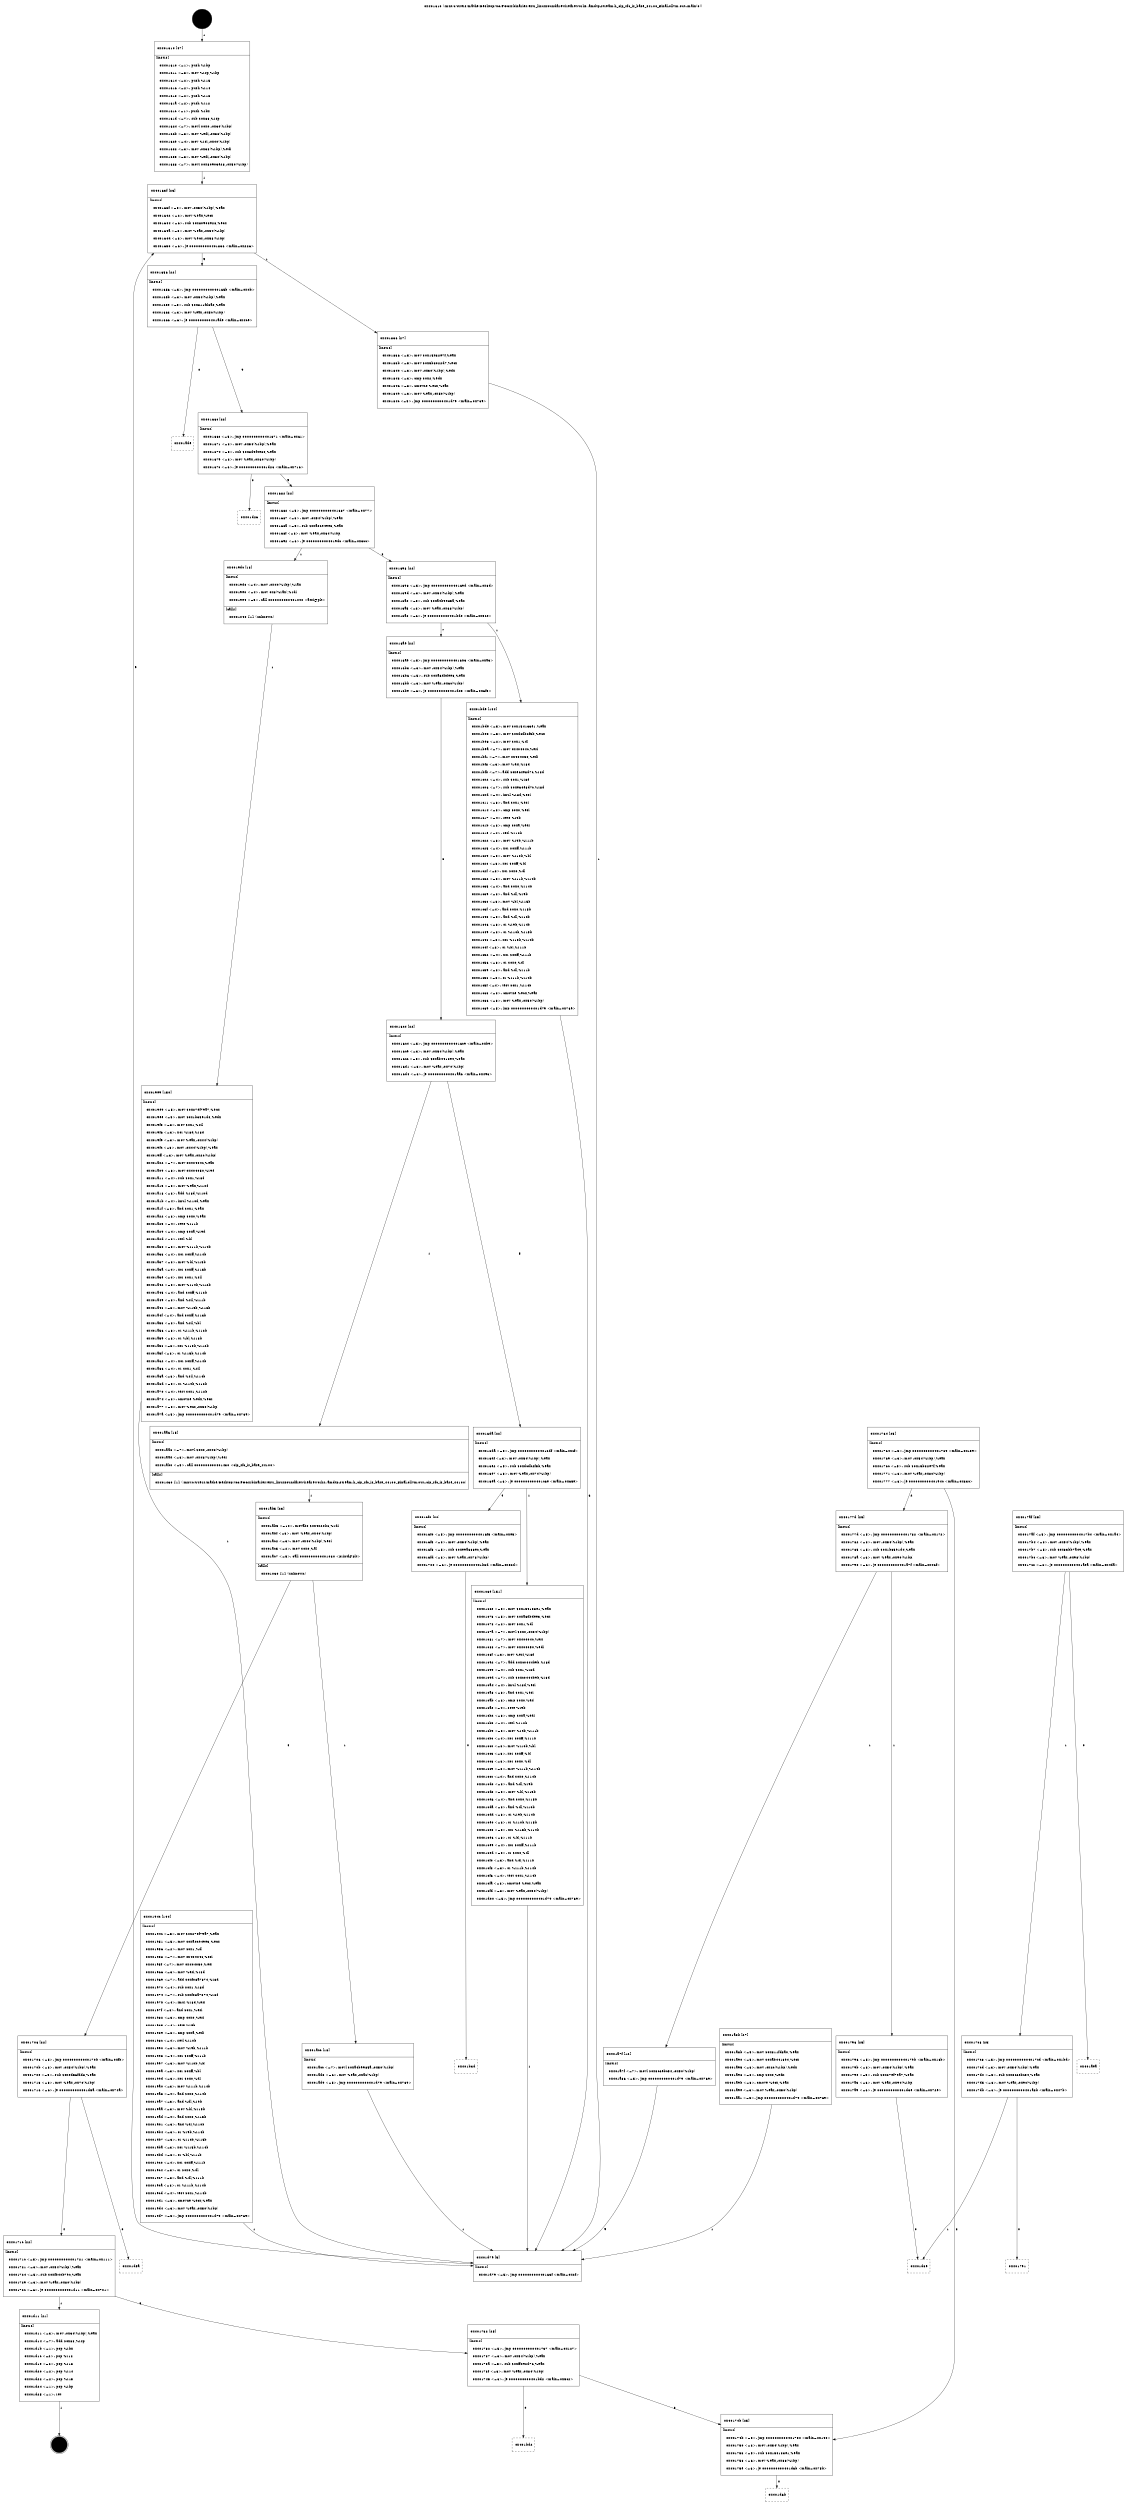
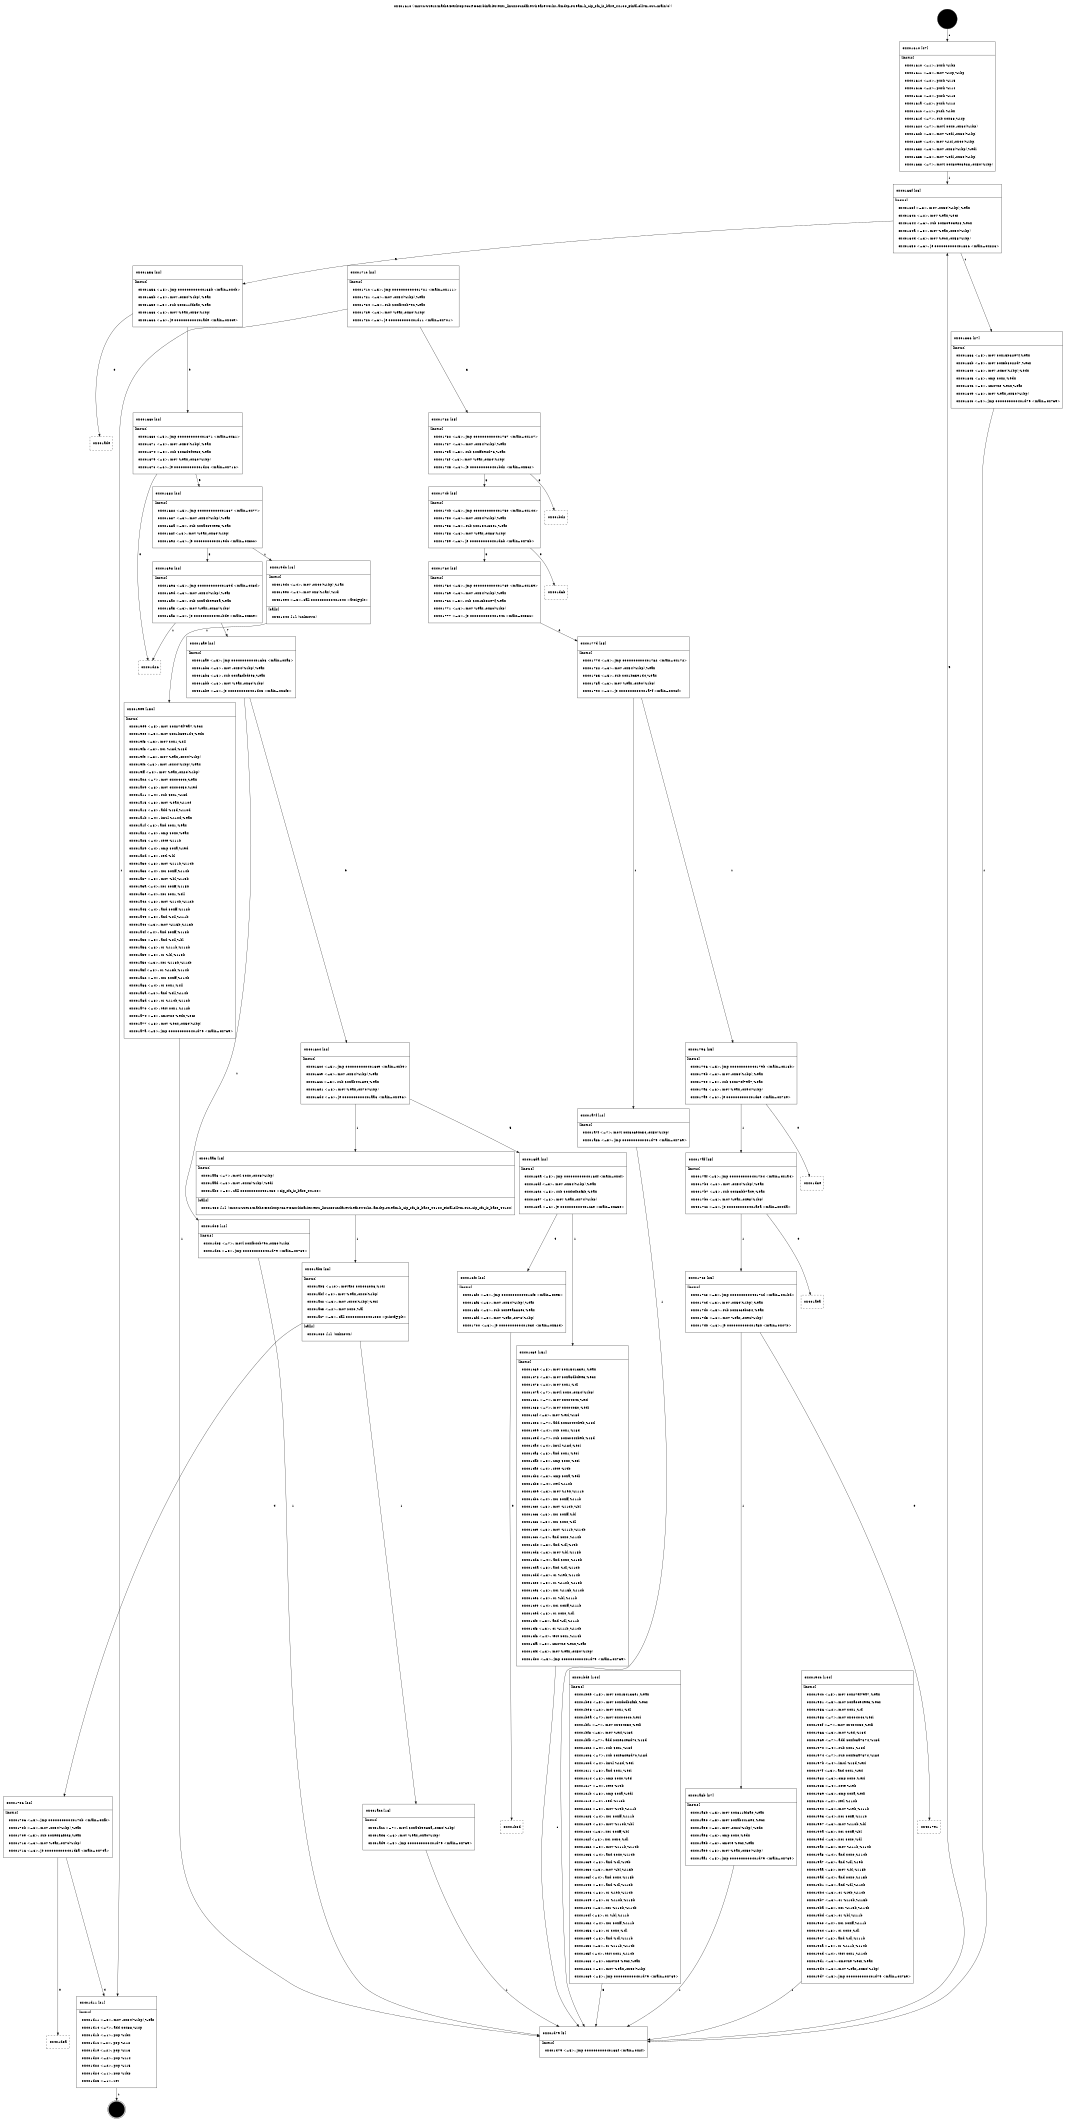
(509, 660) -> (163, 640)
none -> (741, 1127)
none -> (254, 1239)
(955, 2000) -> (484, 554)
(66, 2165) -> (85, 1926)
(974, 2182) -> (741, 1559)
(605, 2229) -> (662, 1302)
